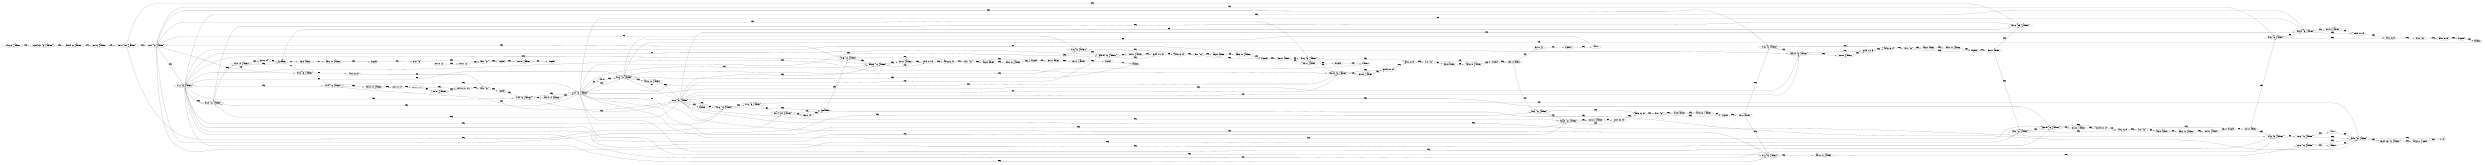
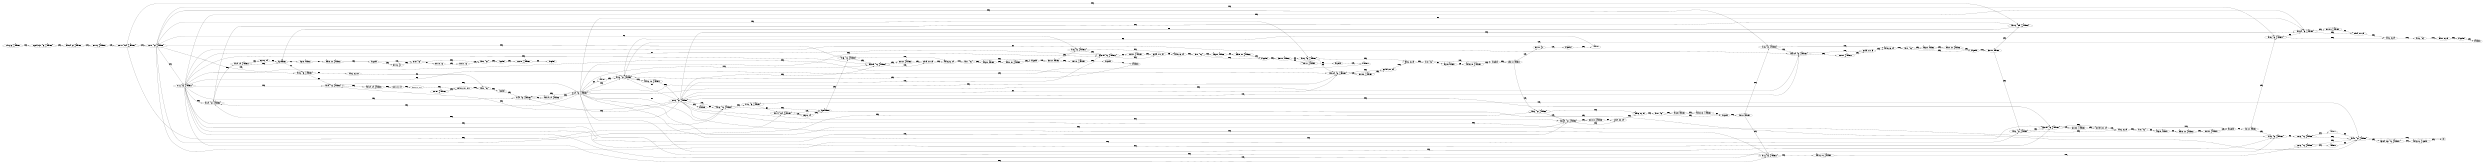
none -> (428, 63)
none -> (397, 65)
(426, 90) -> none
